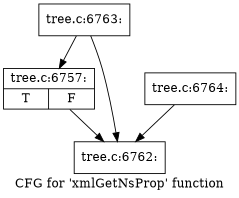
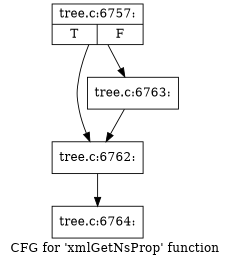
(70, 48) -> (114, 57)
(158, 120) -> (98, 186)
